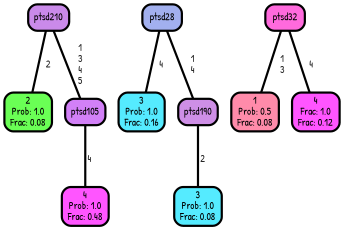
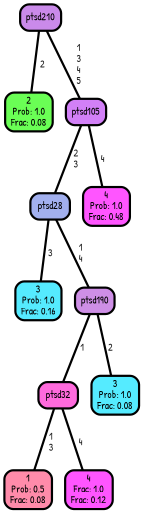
(160, 65) -> (49, 254)
none -> (68, 159)
none -> (77, 348)
